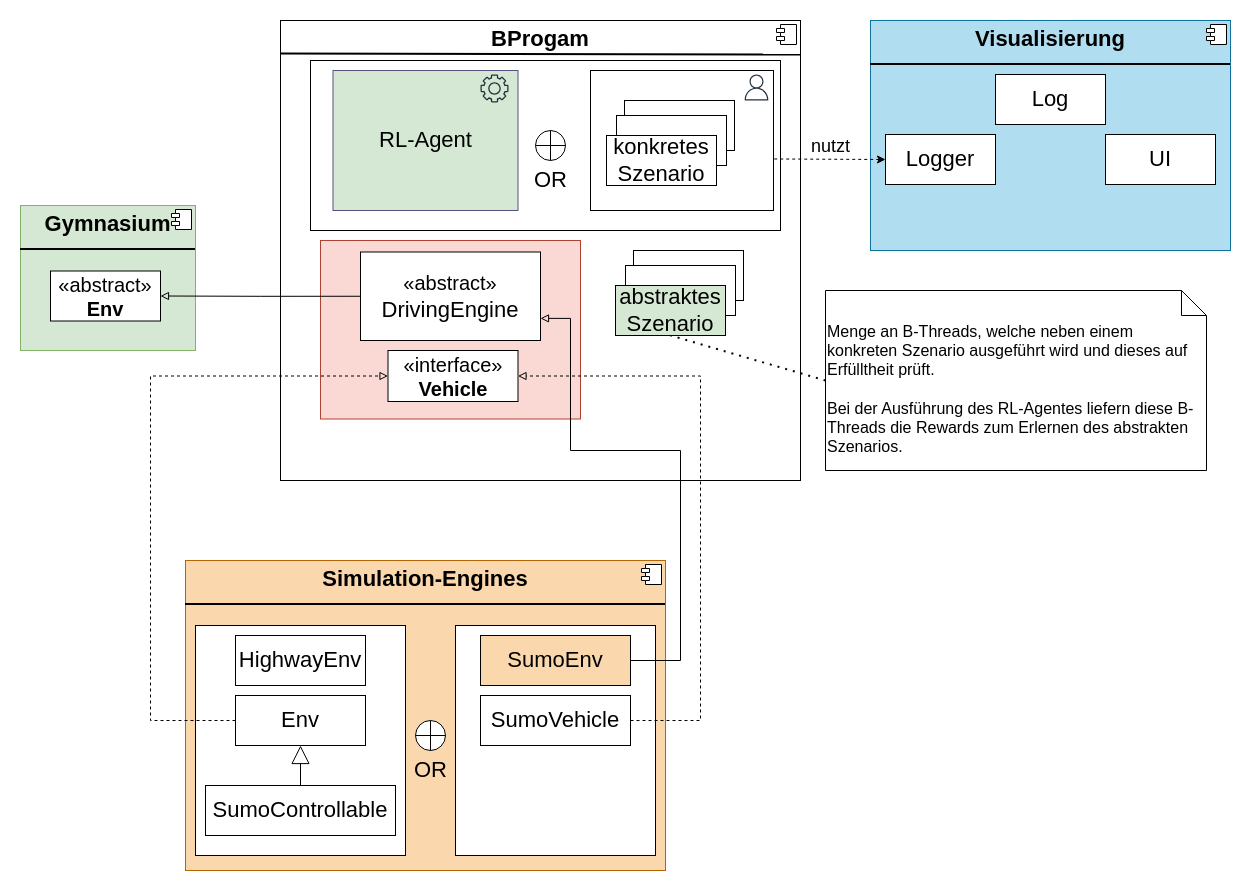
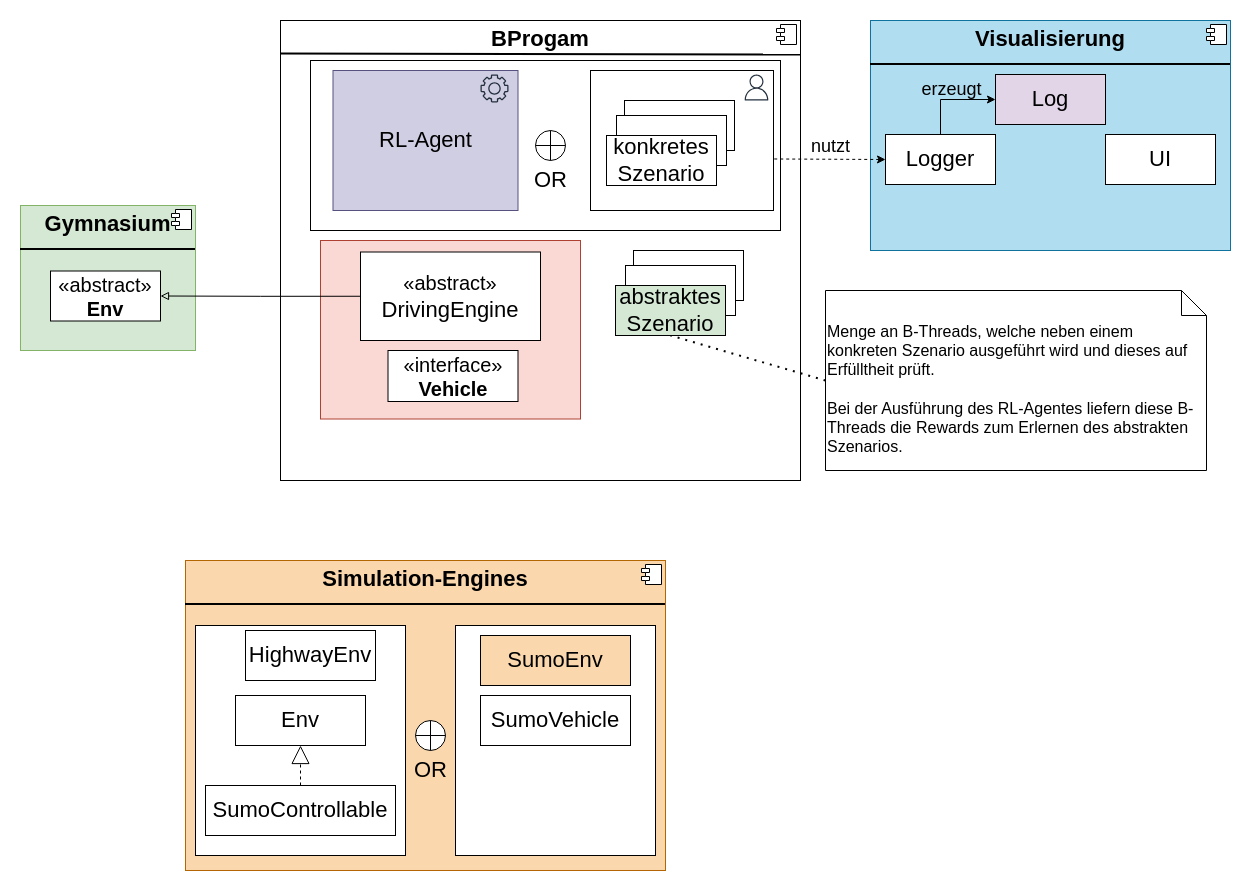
none -> (947, 100)
(1051, 100) -> (1051, 100)
(426, 141) -> (426, 141)
(680, 451) -> none
(151, 507) -> none
(701, 524) -> none
(301, 661) -> (311, 656)
(301, 775) -> (301, 775)
